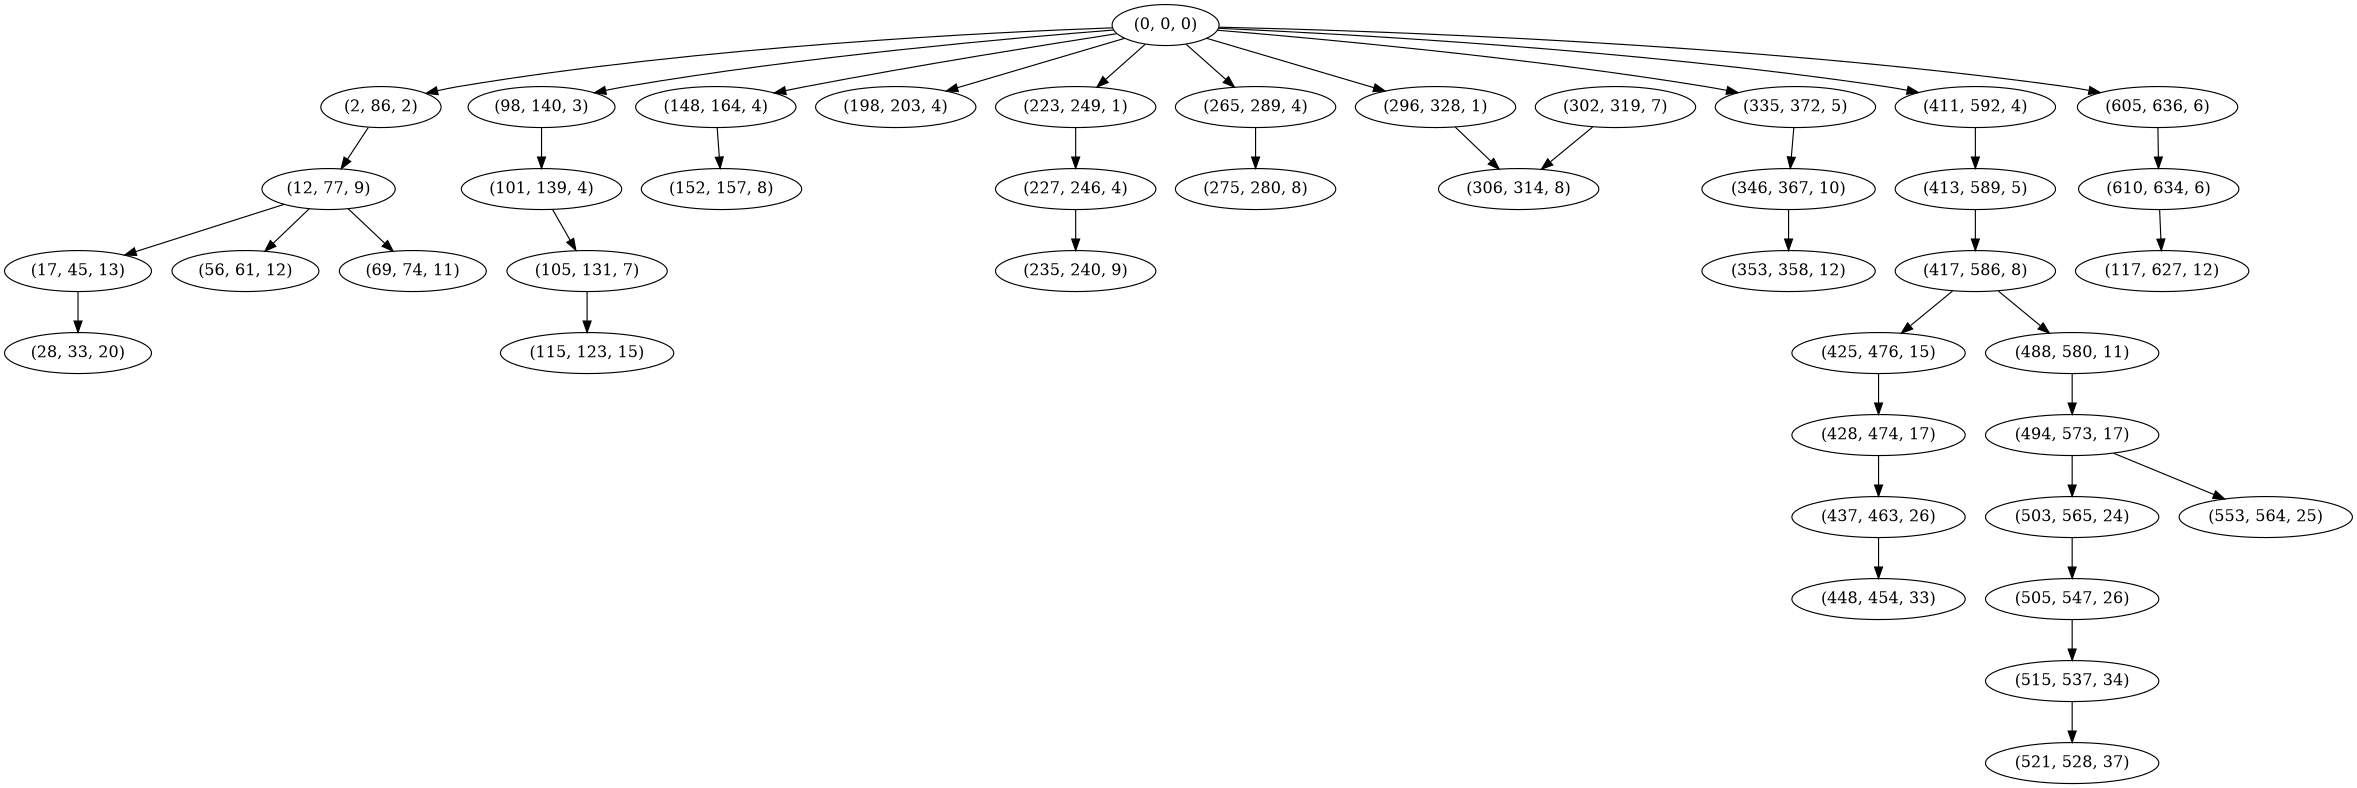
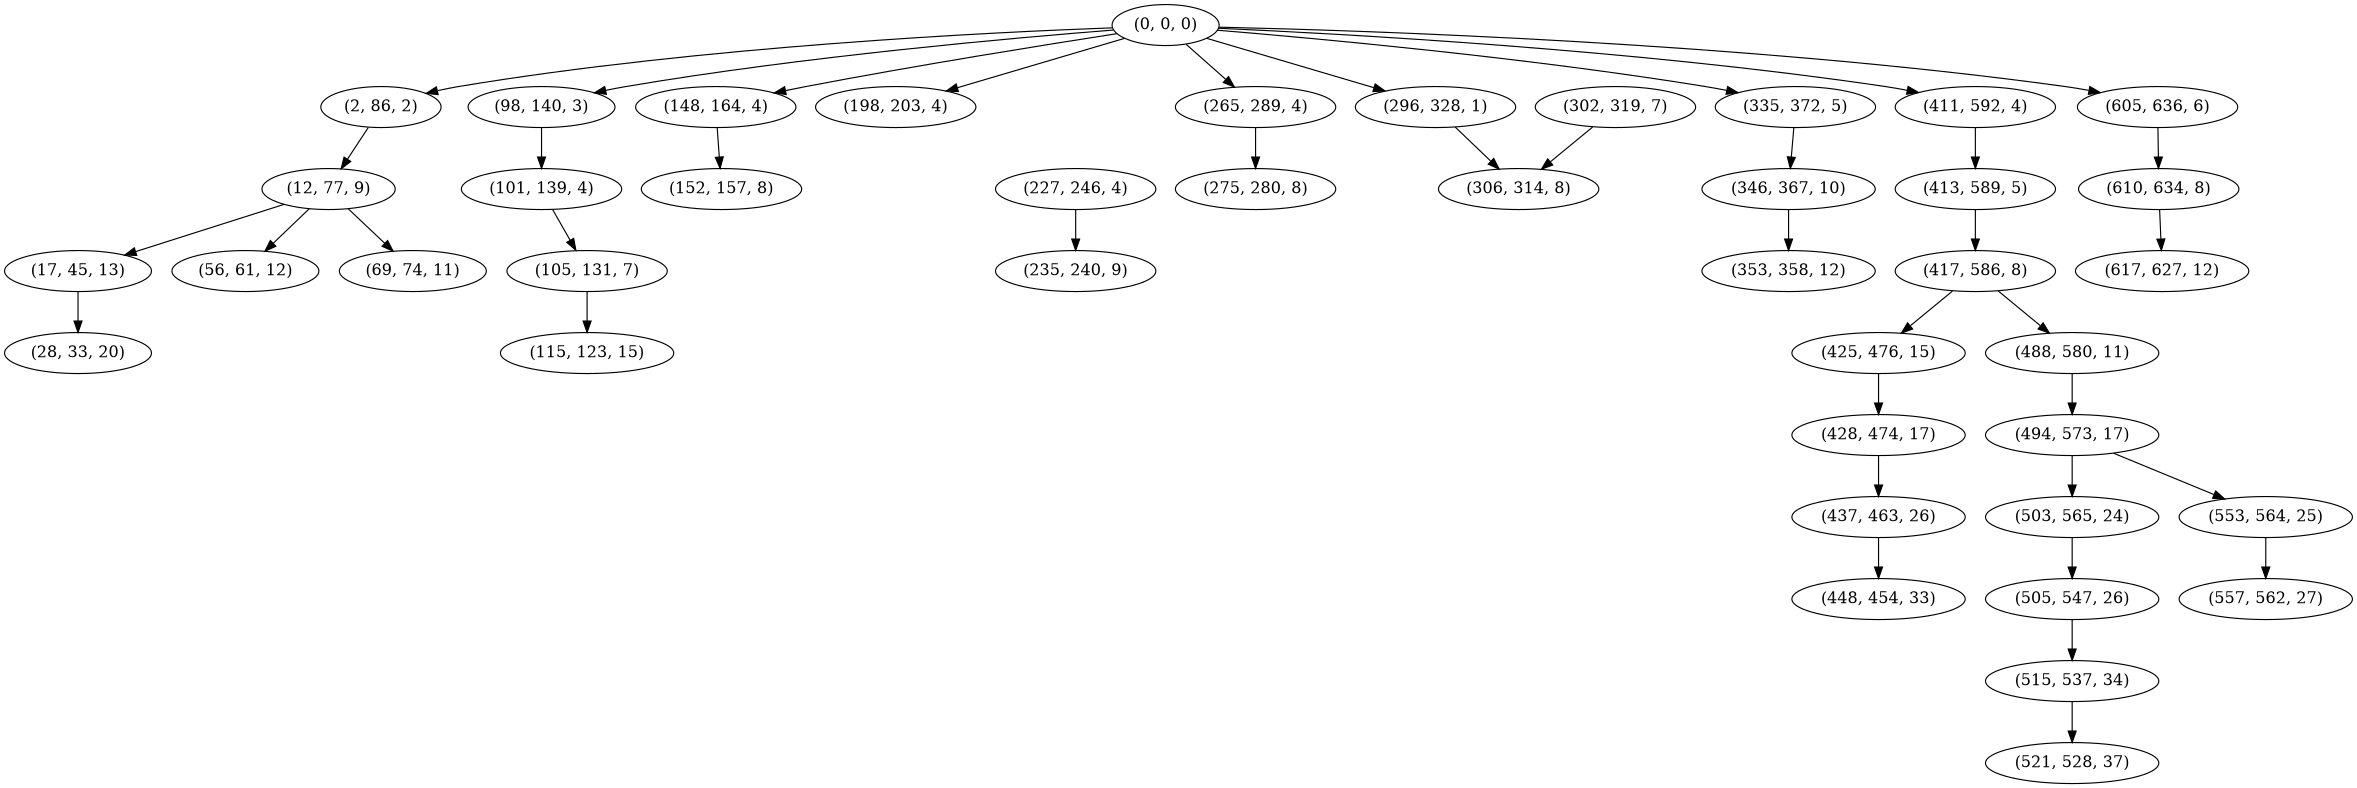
(1076, 107) -> none
(2159, 189) -> (2159, 189)
(2162, 271) -> (2162, 271)
none -> (2266, 599)
